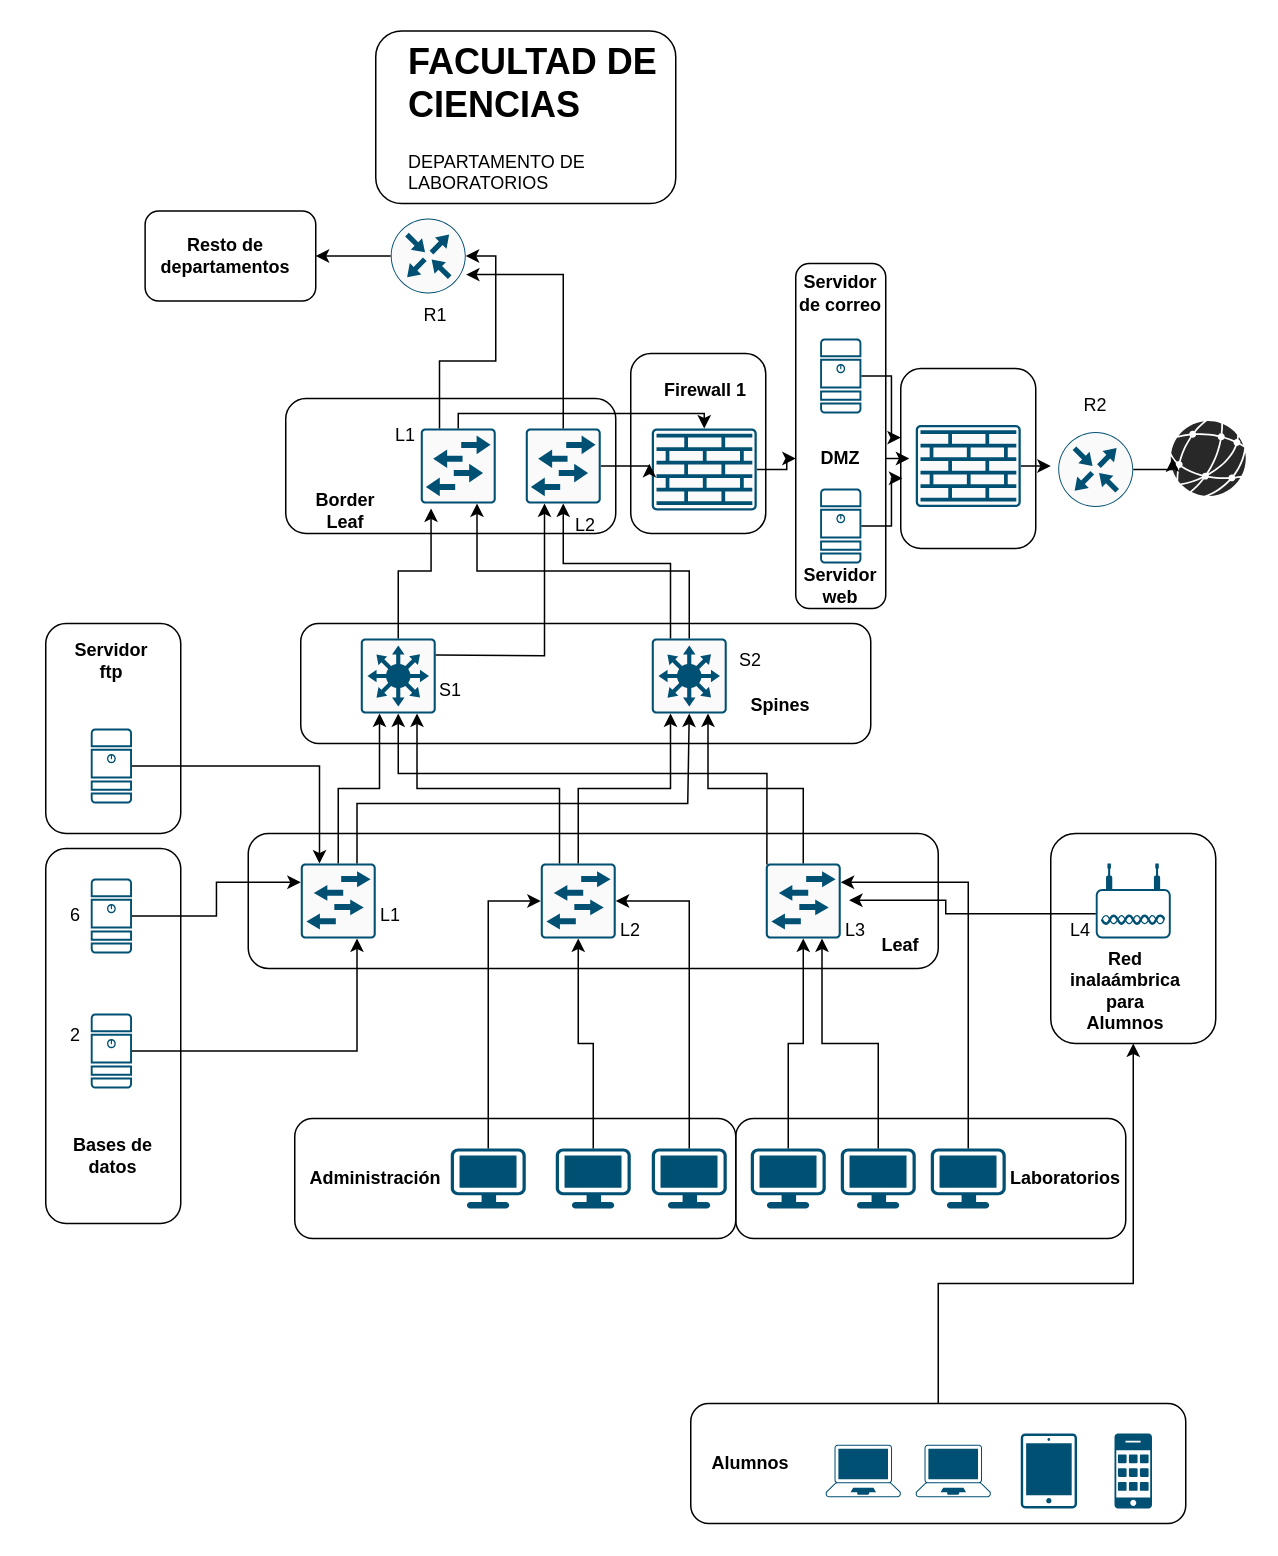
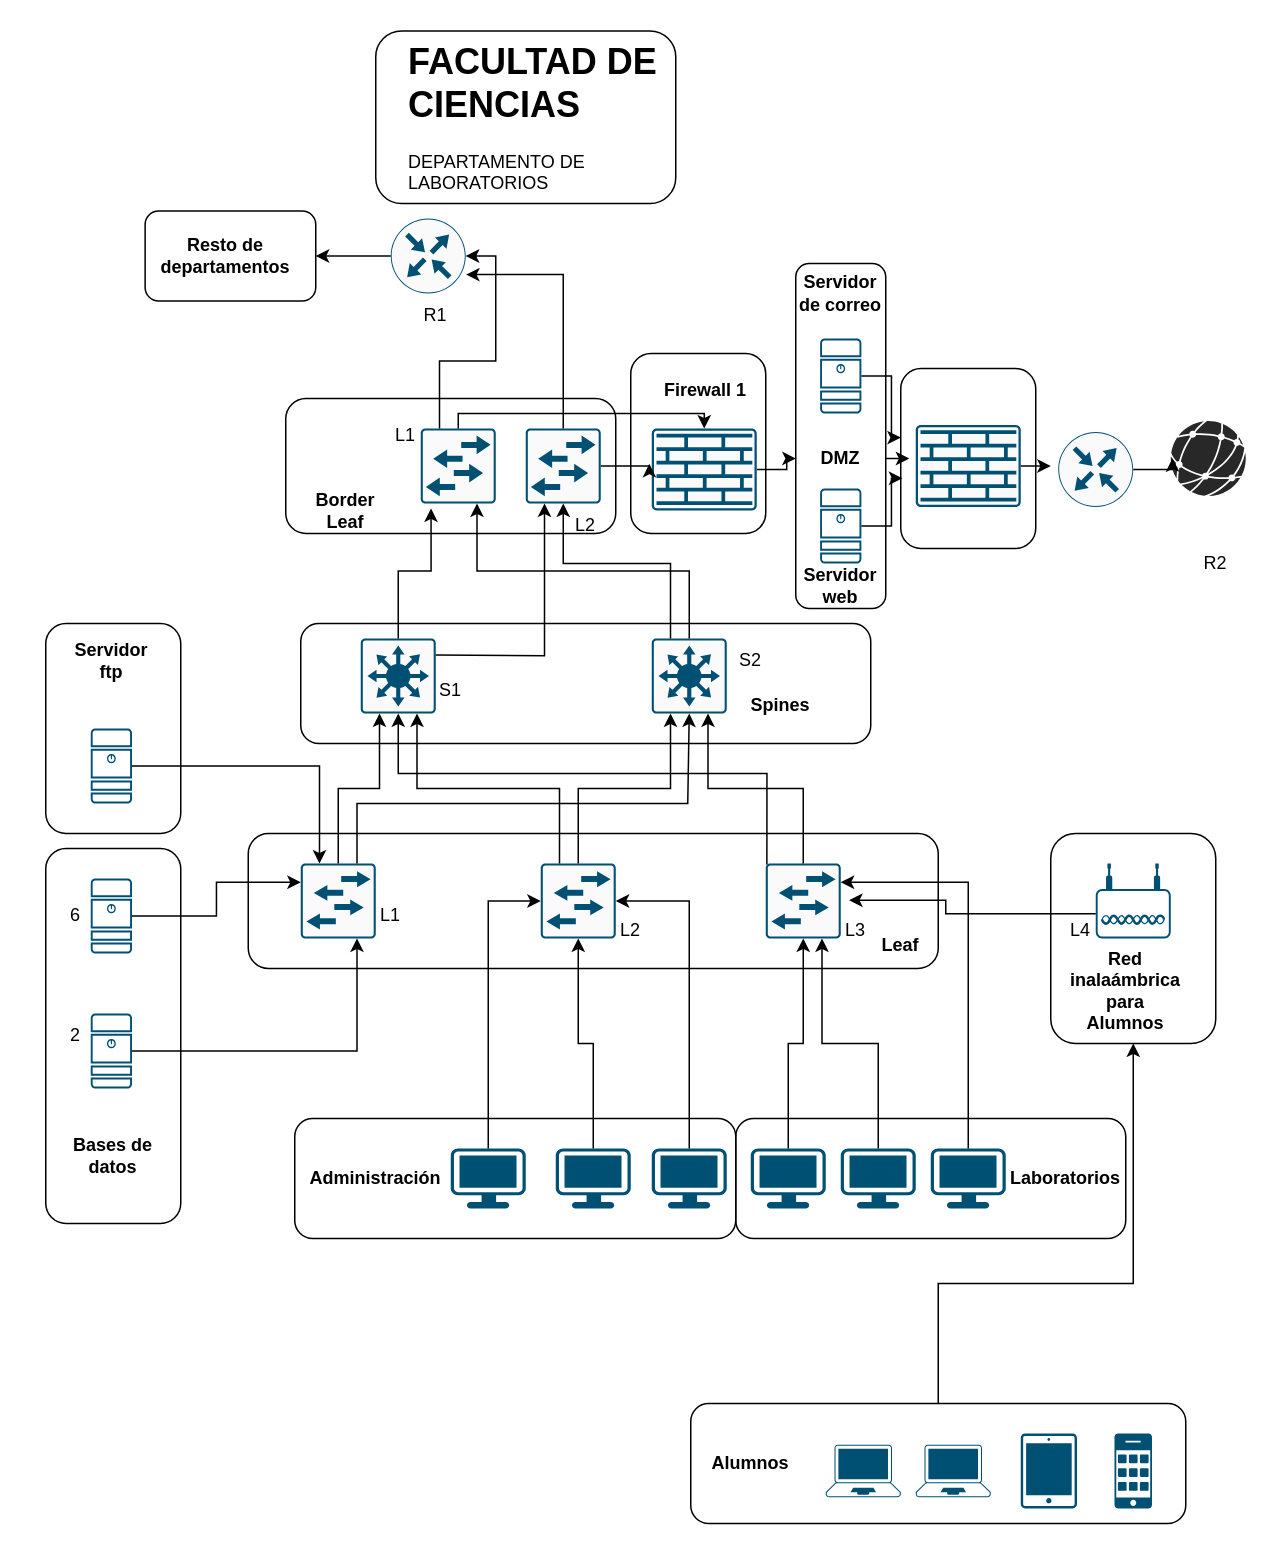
(1096, 406) -> (1216, 563)
